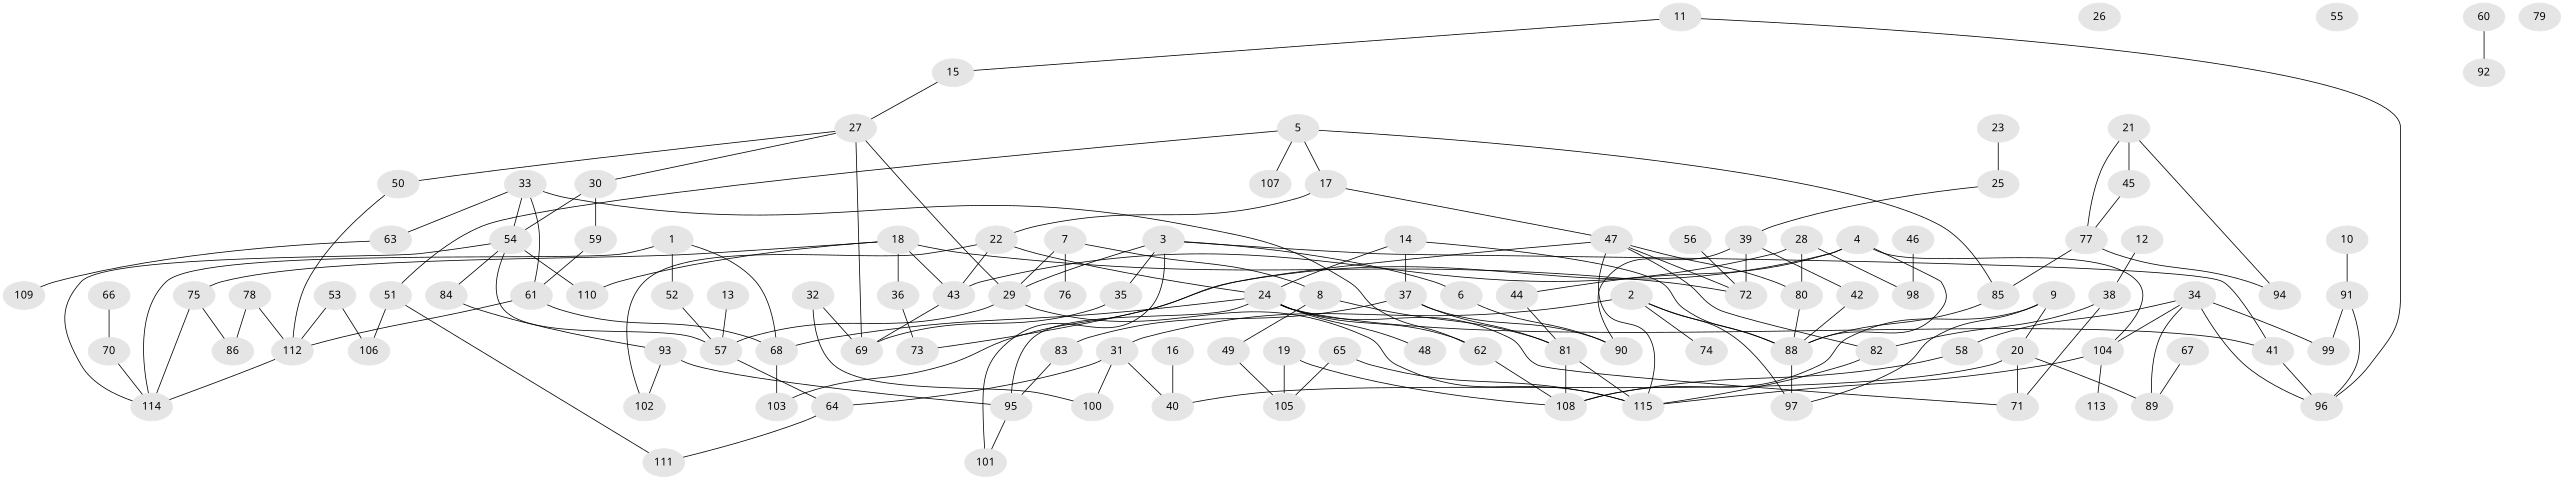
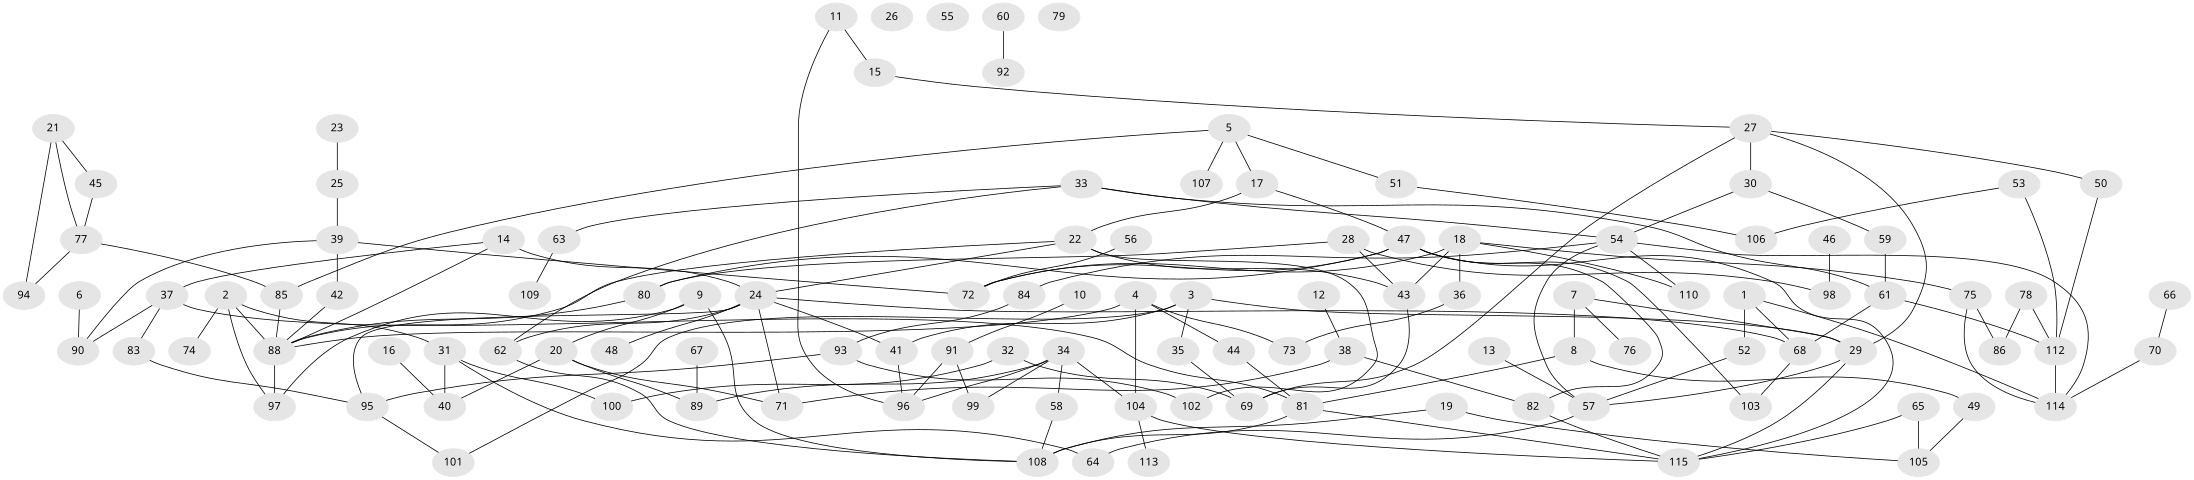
(1316, 256) -> none
none -> (707, 267)
(664, 463) -> none
